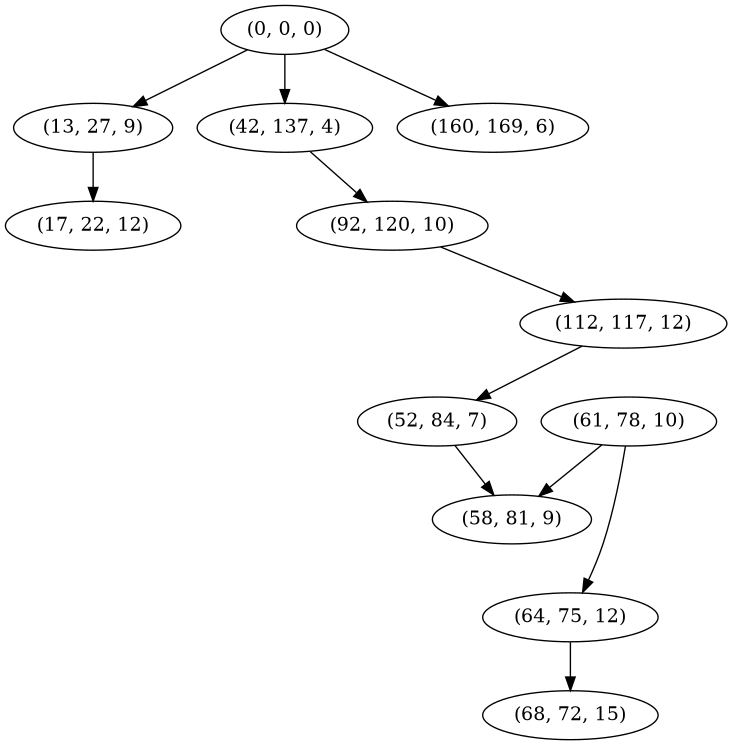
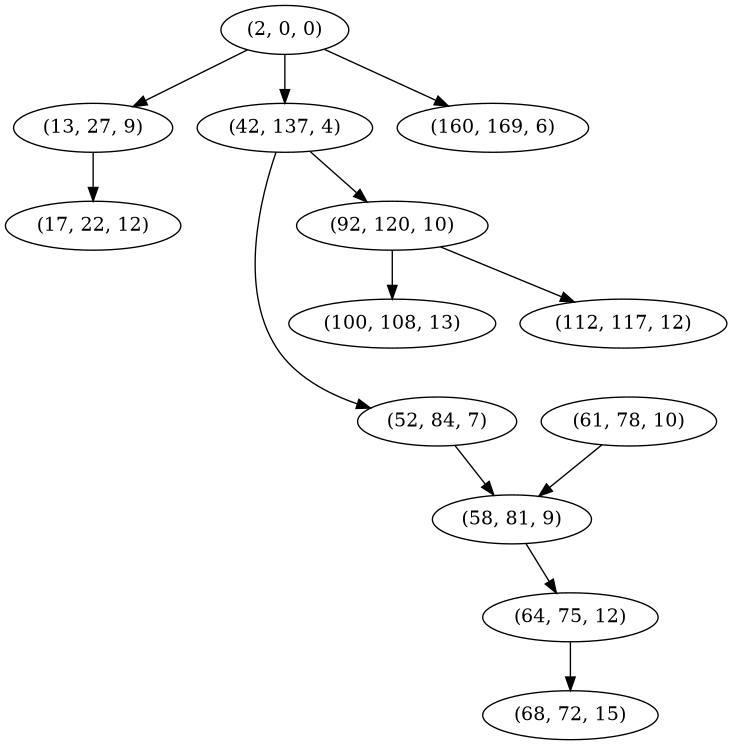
(285, 30) -> (285, 30)
none -> (392, 324)
(535, 370) -> (259, 301)
(612, 514) -> (538, 563)
